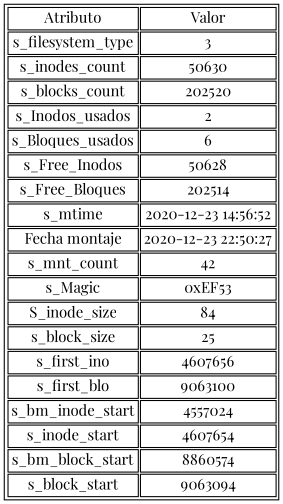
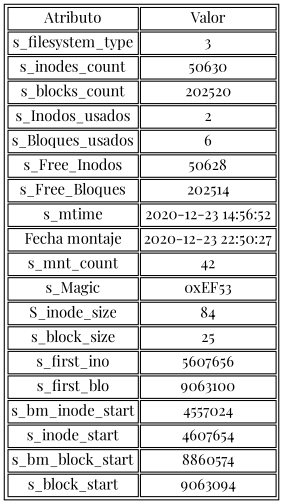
(208, 362) -> (208, 362)
